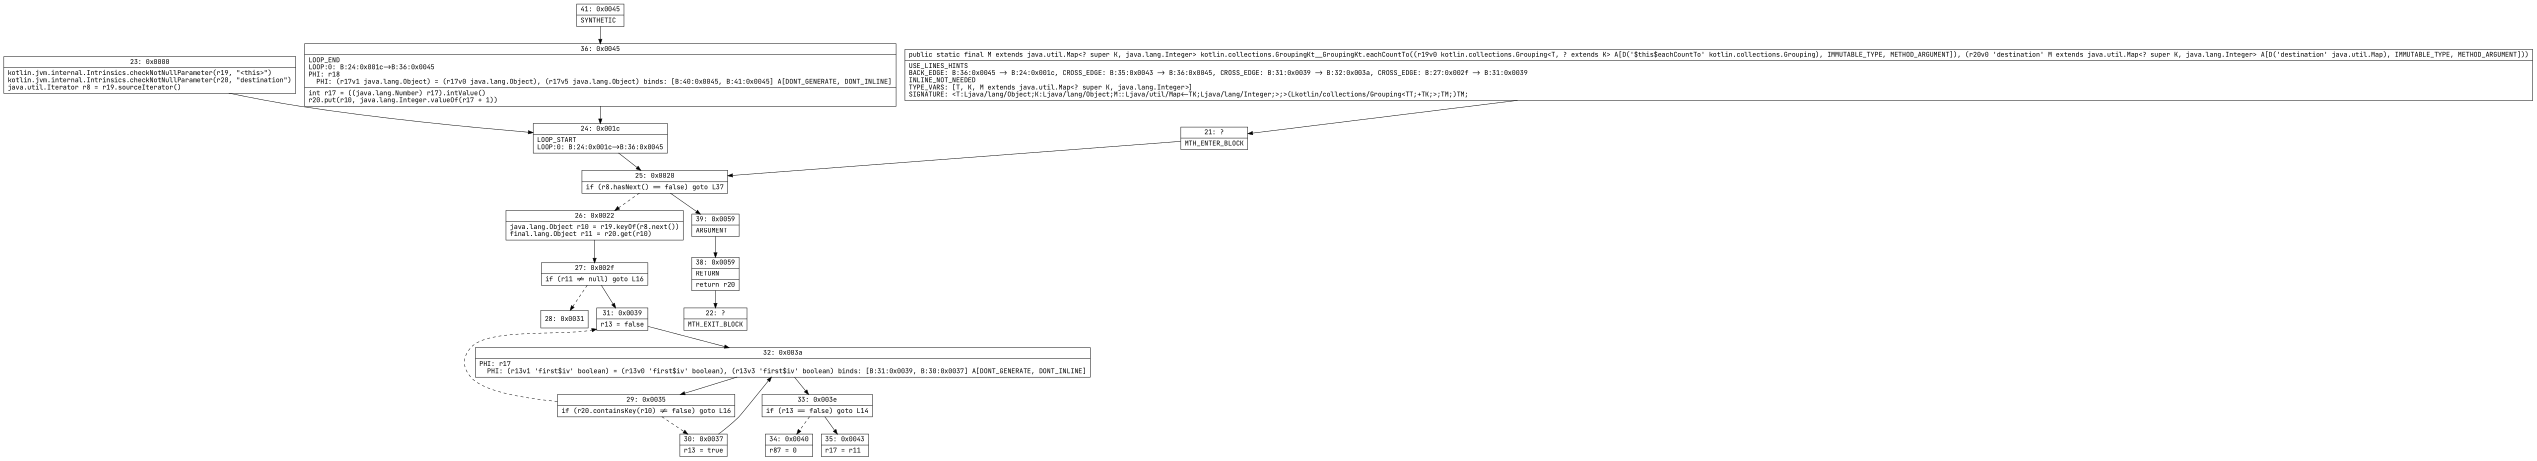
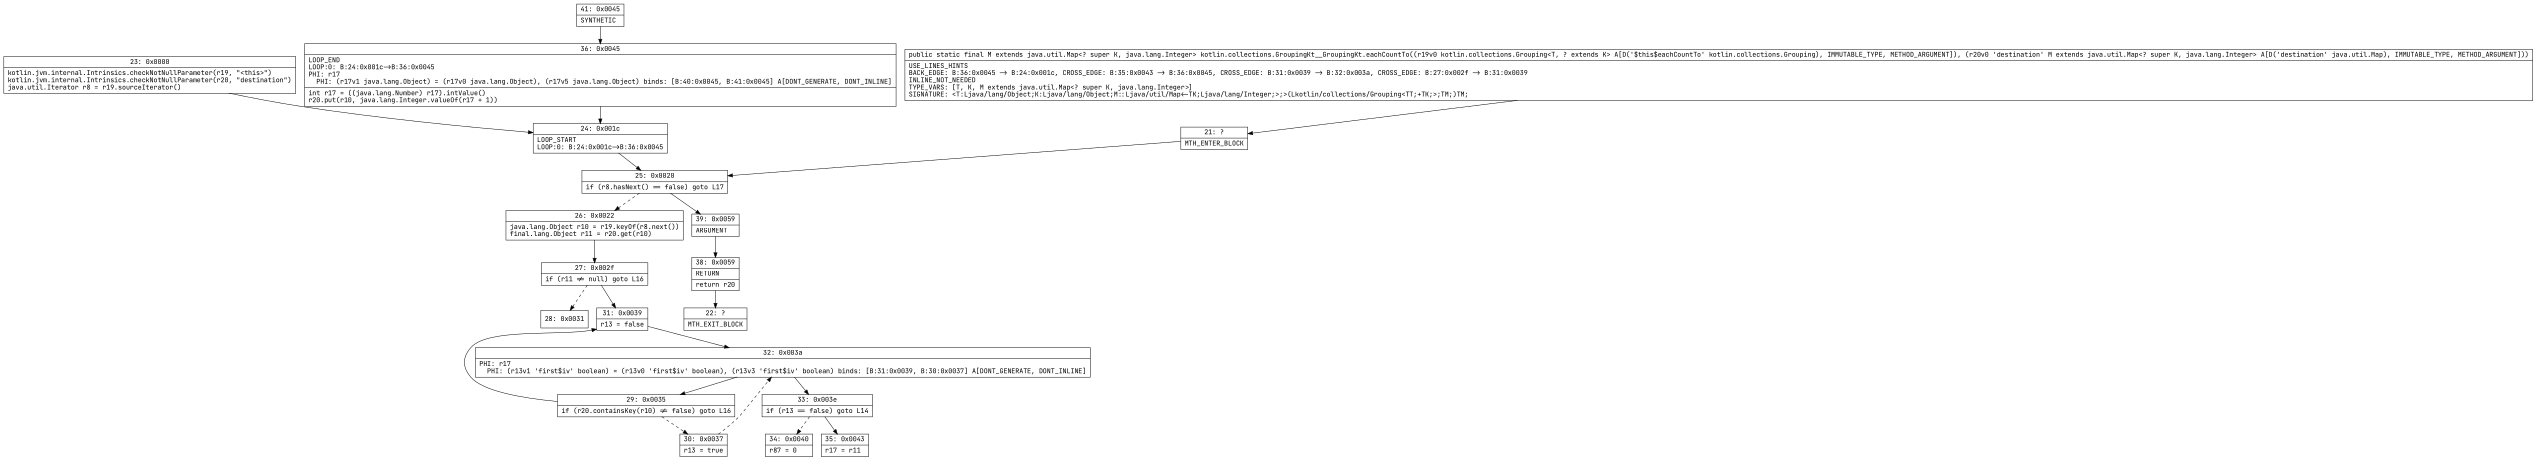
(326, 75) -> (326, 75)
(655, 187) -> (655, 187)
(471, 348) -> (471, 348)
(745, 409) -> (745, 409)
